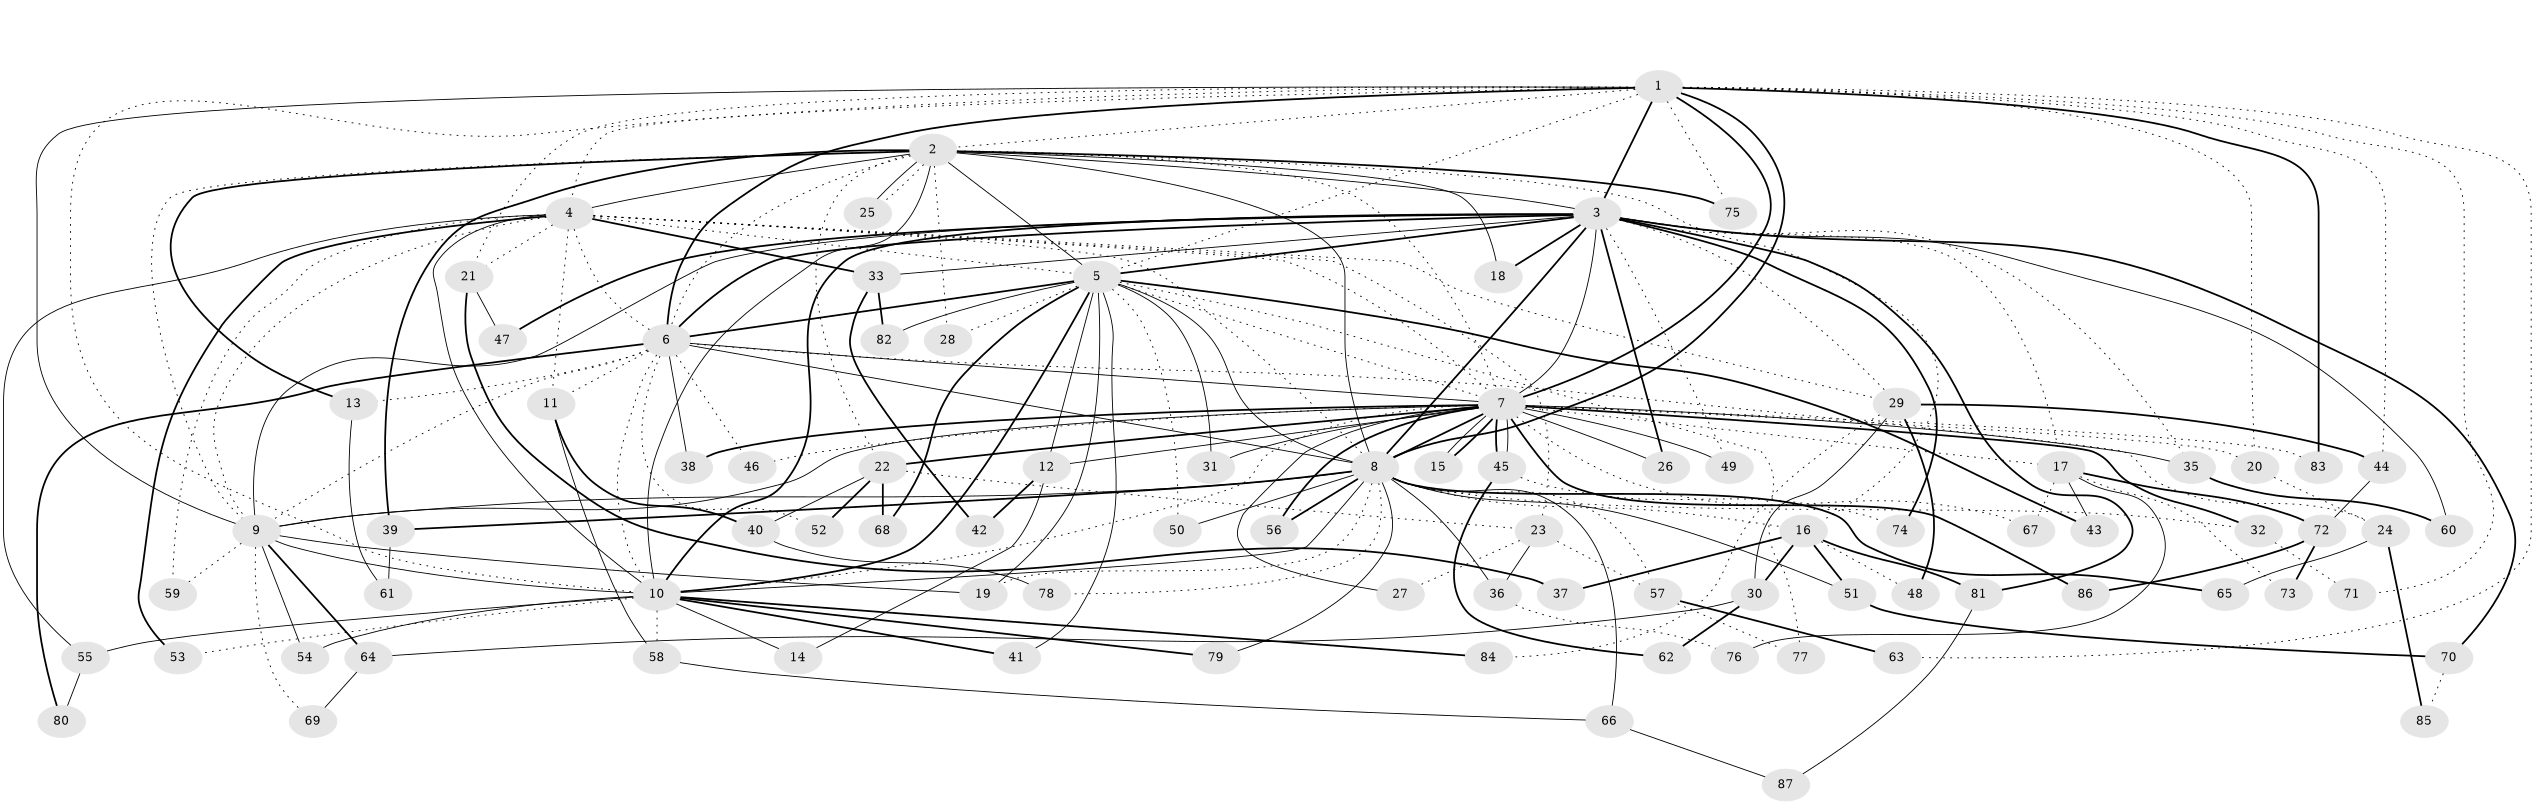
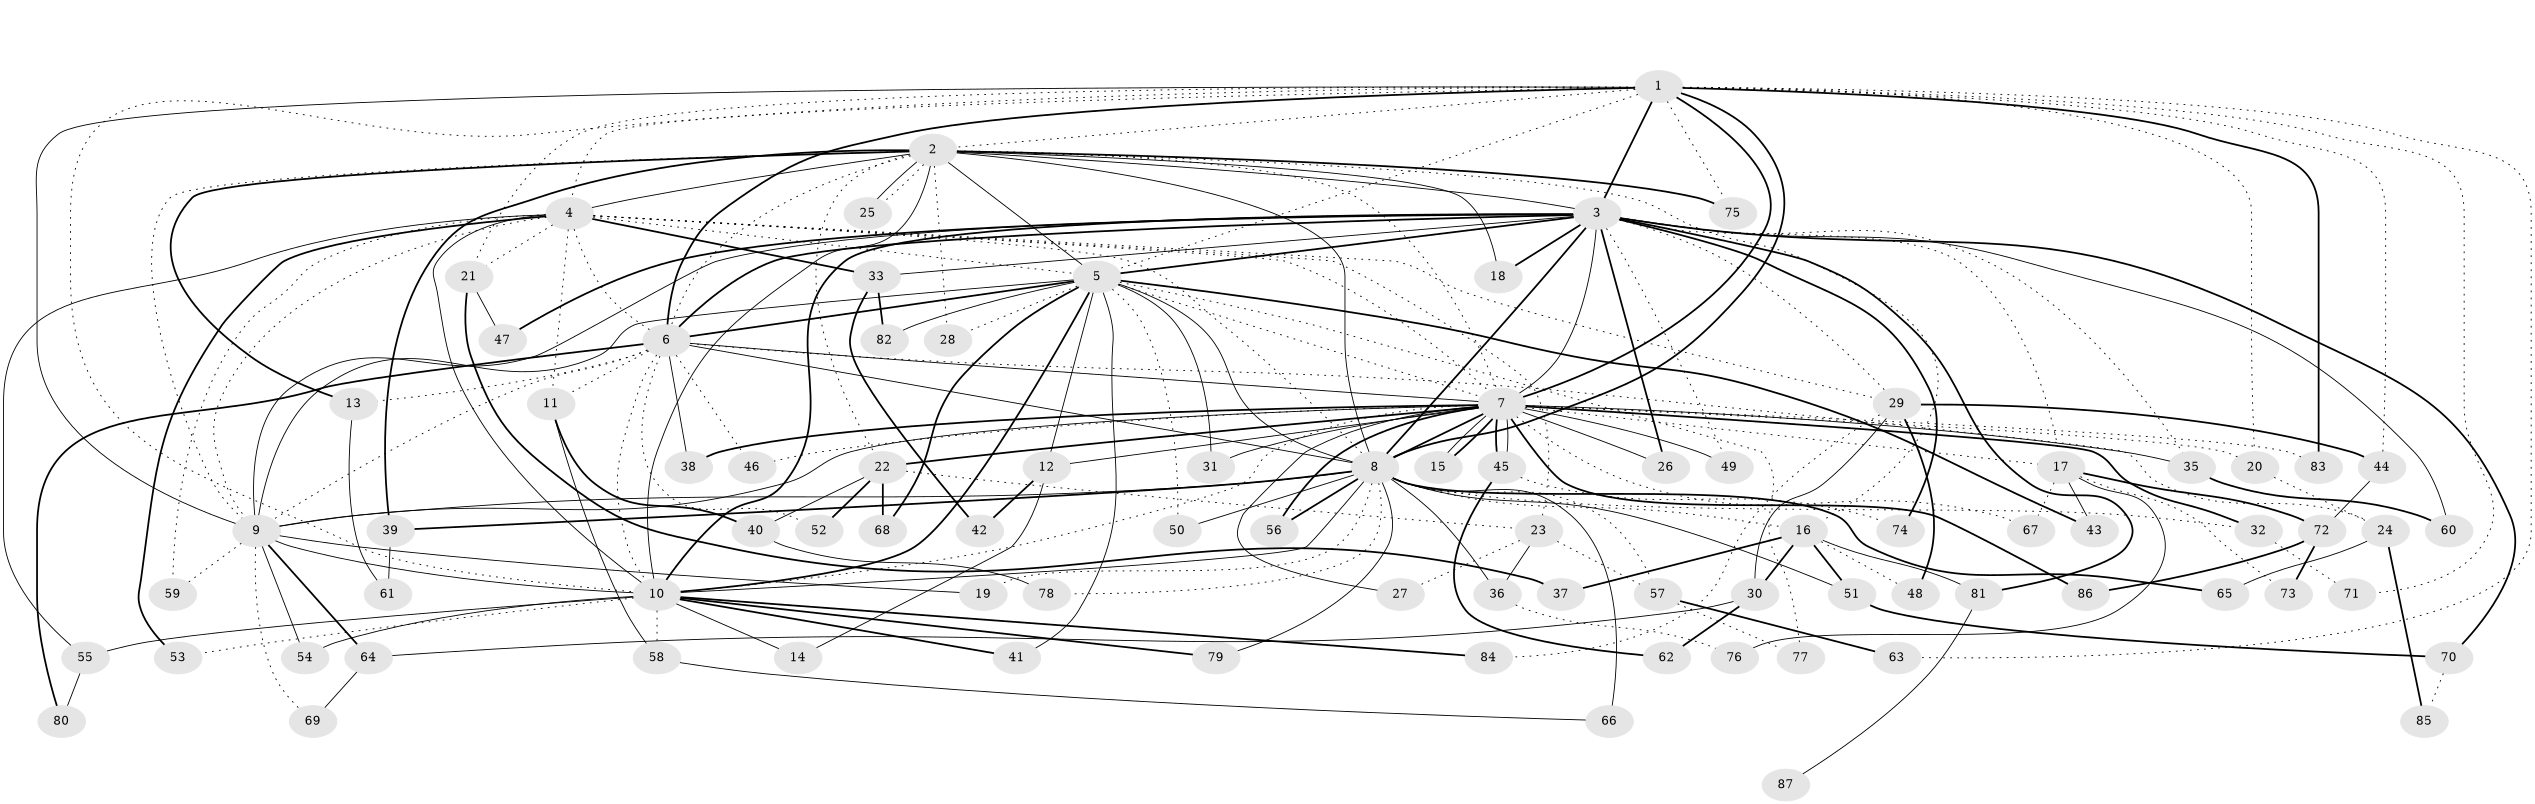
(1088, 453) -> (620, 336)
(1888, 561) -> (1888, 561)
(1698, 753) -> none
